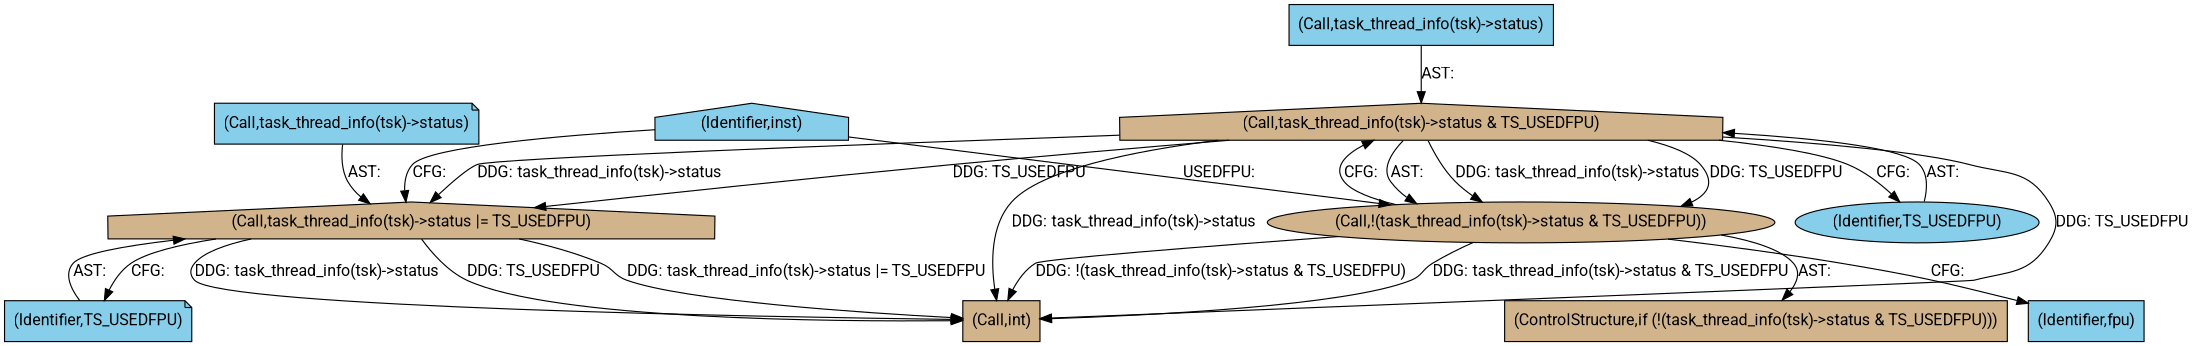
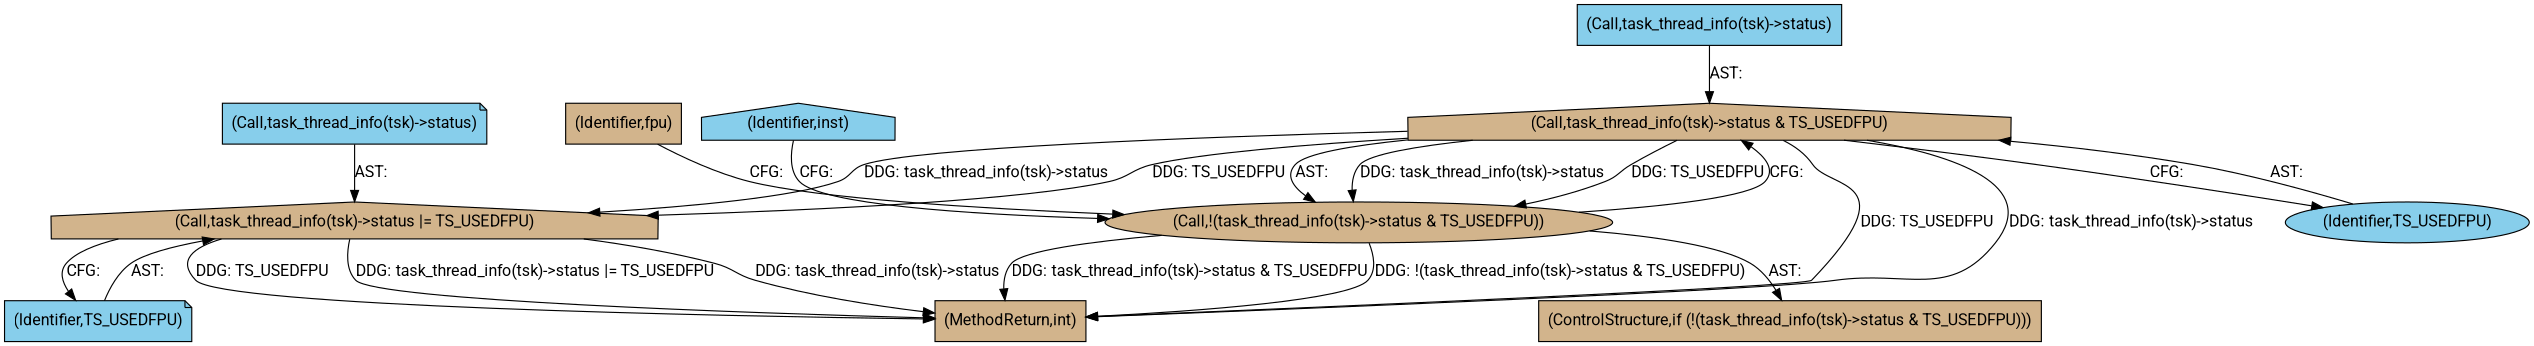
(518, 141) -> none
(1222, 173) -> (819, 173)
(1844, 264) -> (777, 187)
(1001, 321) -> (1010, 321)
(2086, 321) -> (624, 124)
